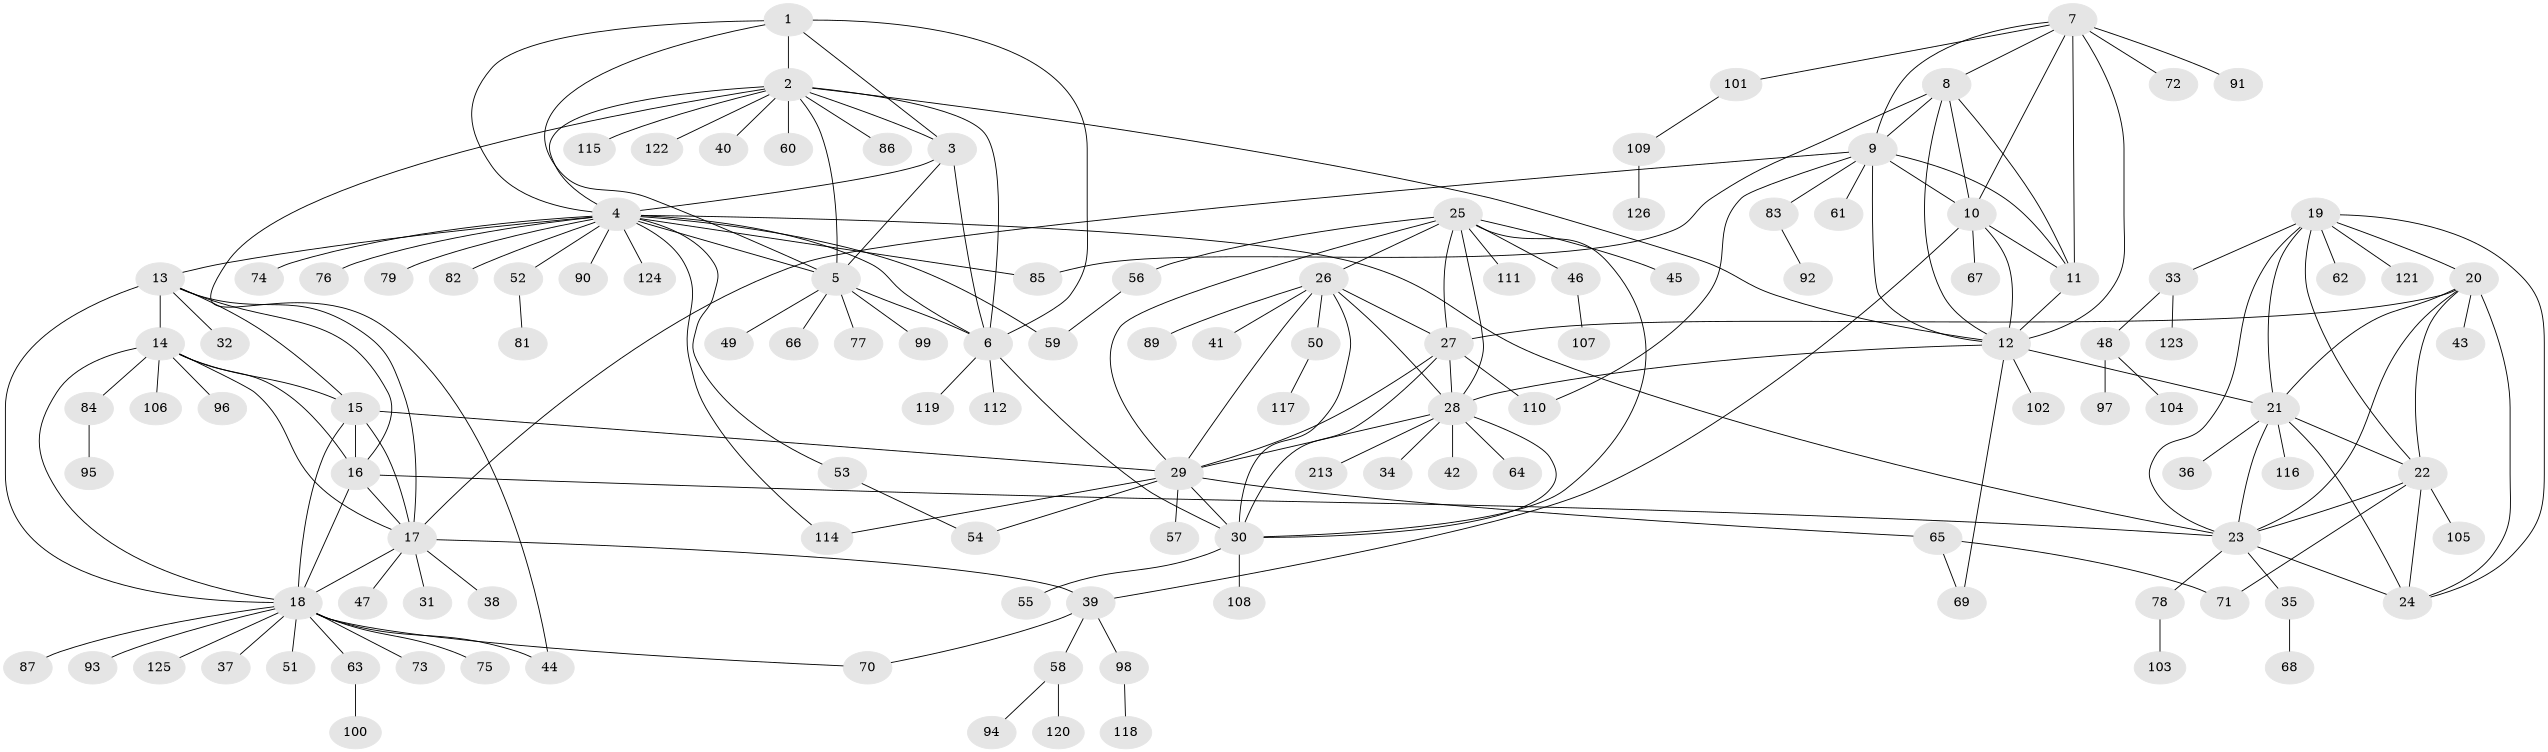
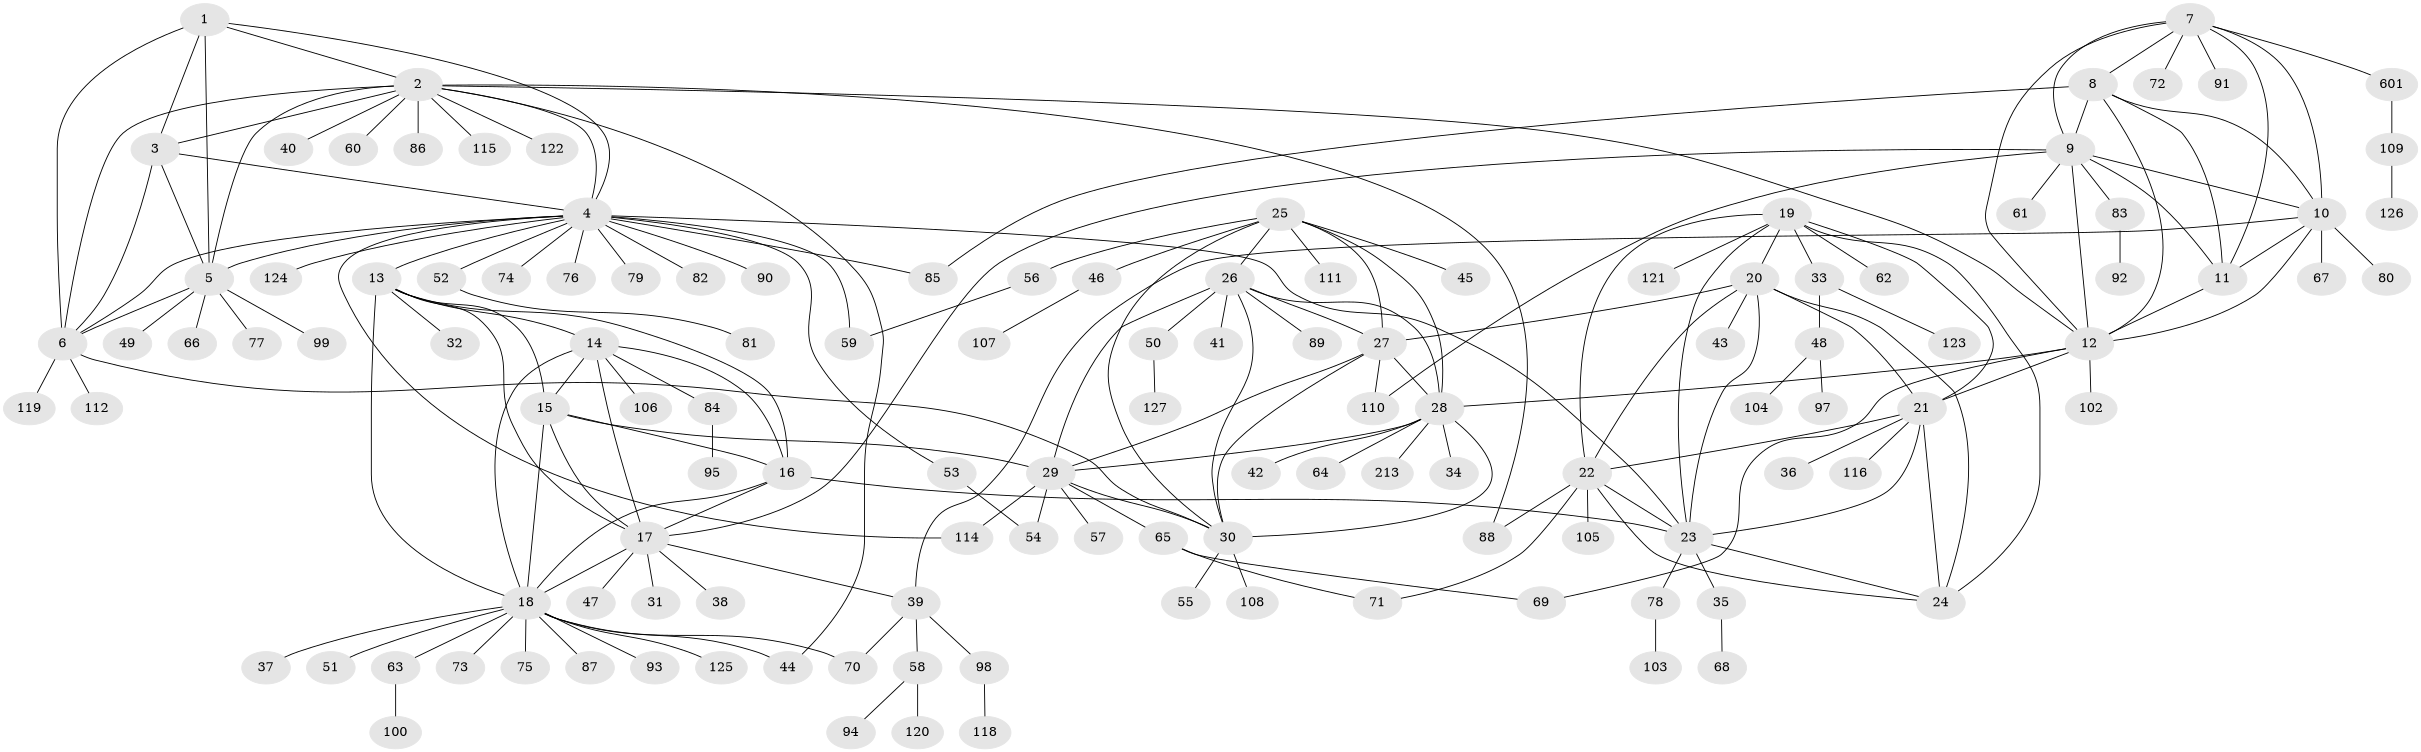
(1736, 85) -> (2392, 85)
none -> (2386, 279)
(1203, 289) -> none
(222, 409) -> none
(1283, 409) -> (1155, 409)
none -> (1487, 538)
